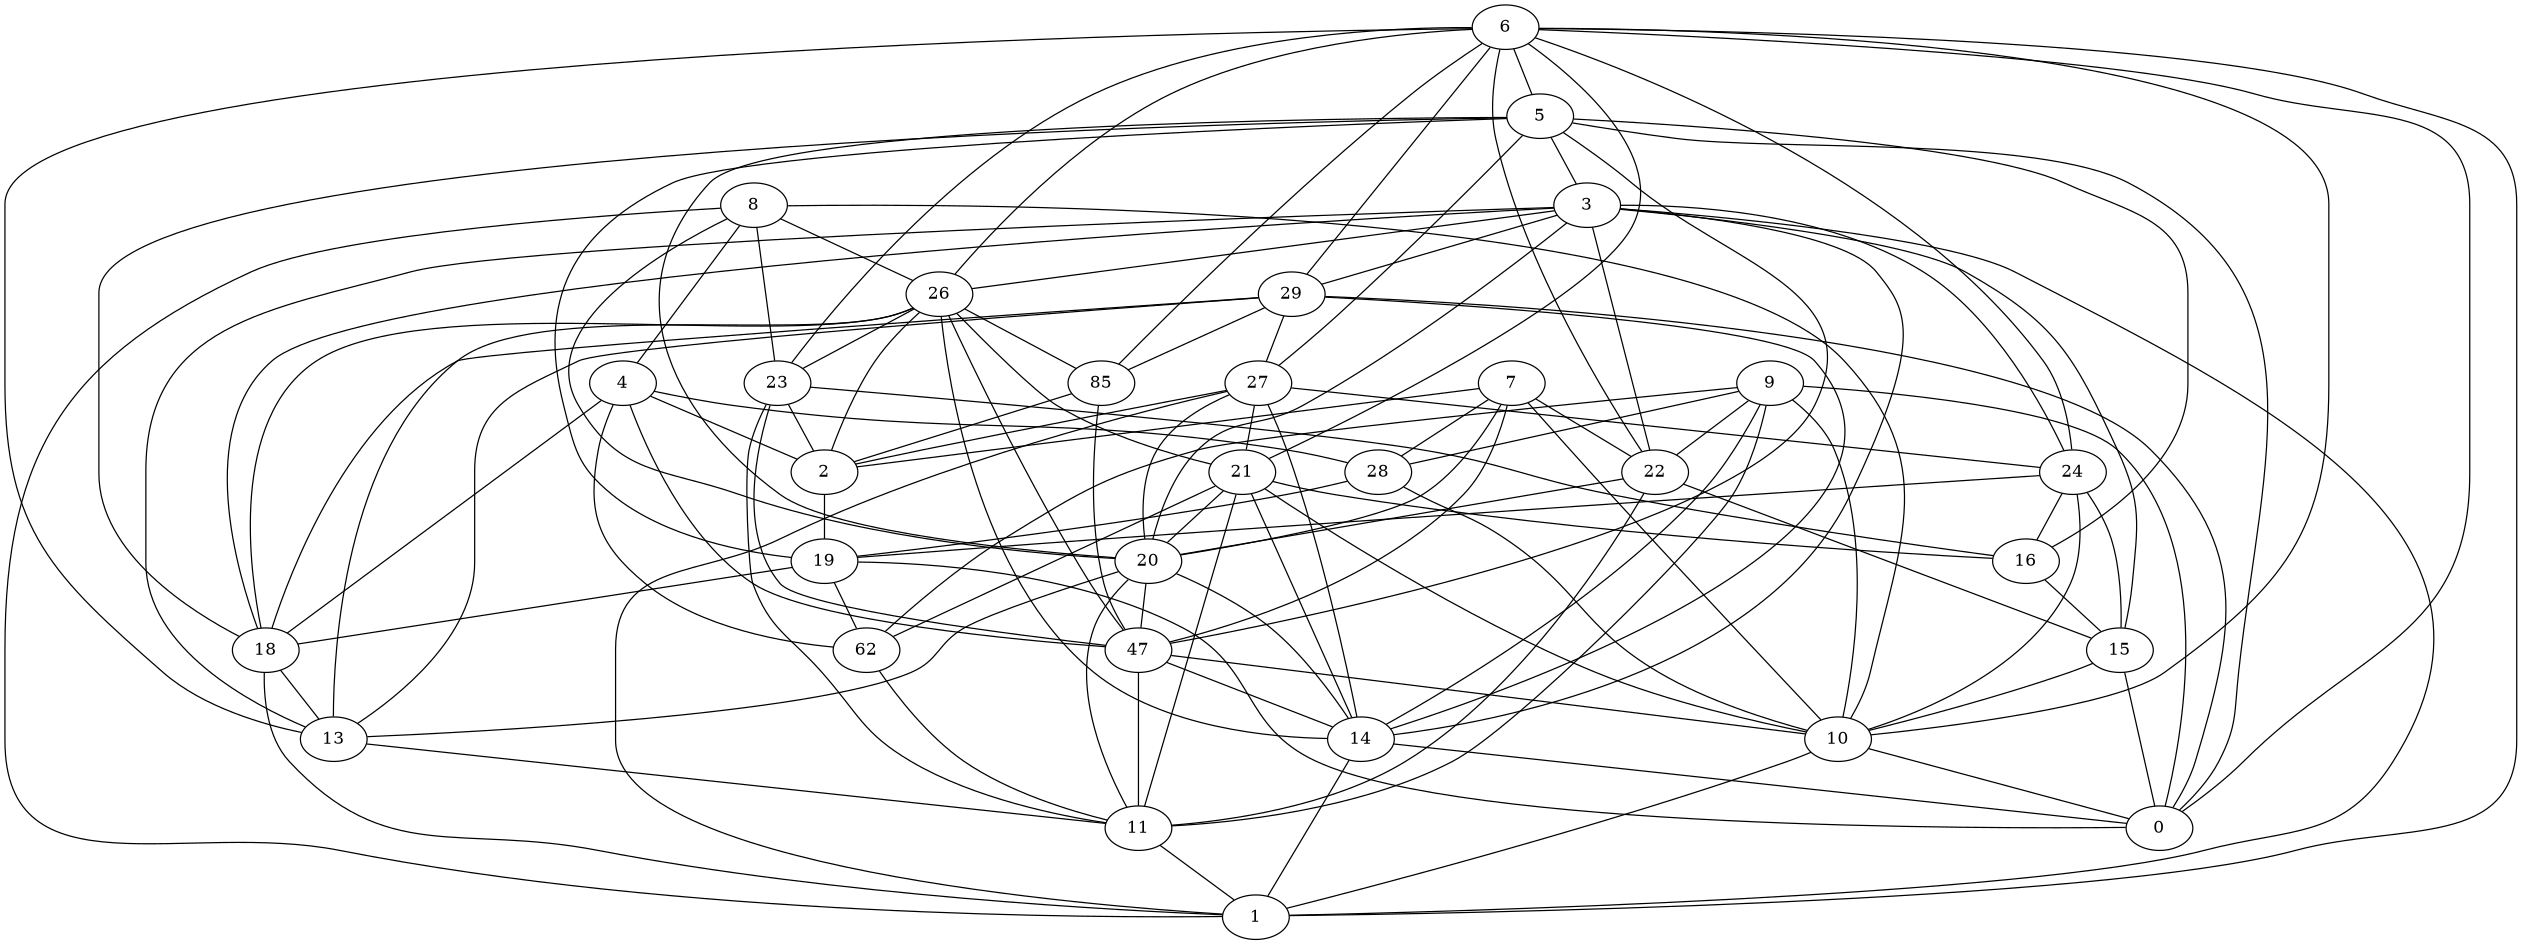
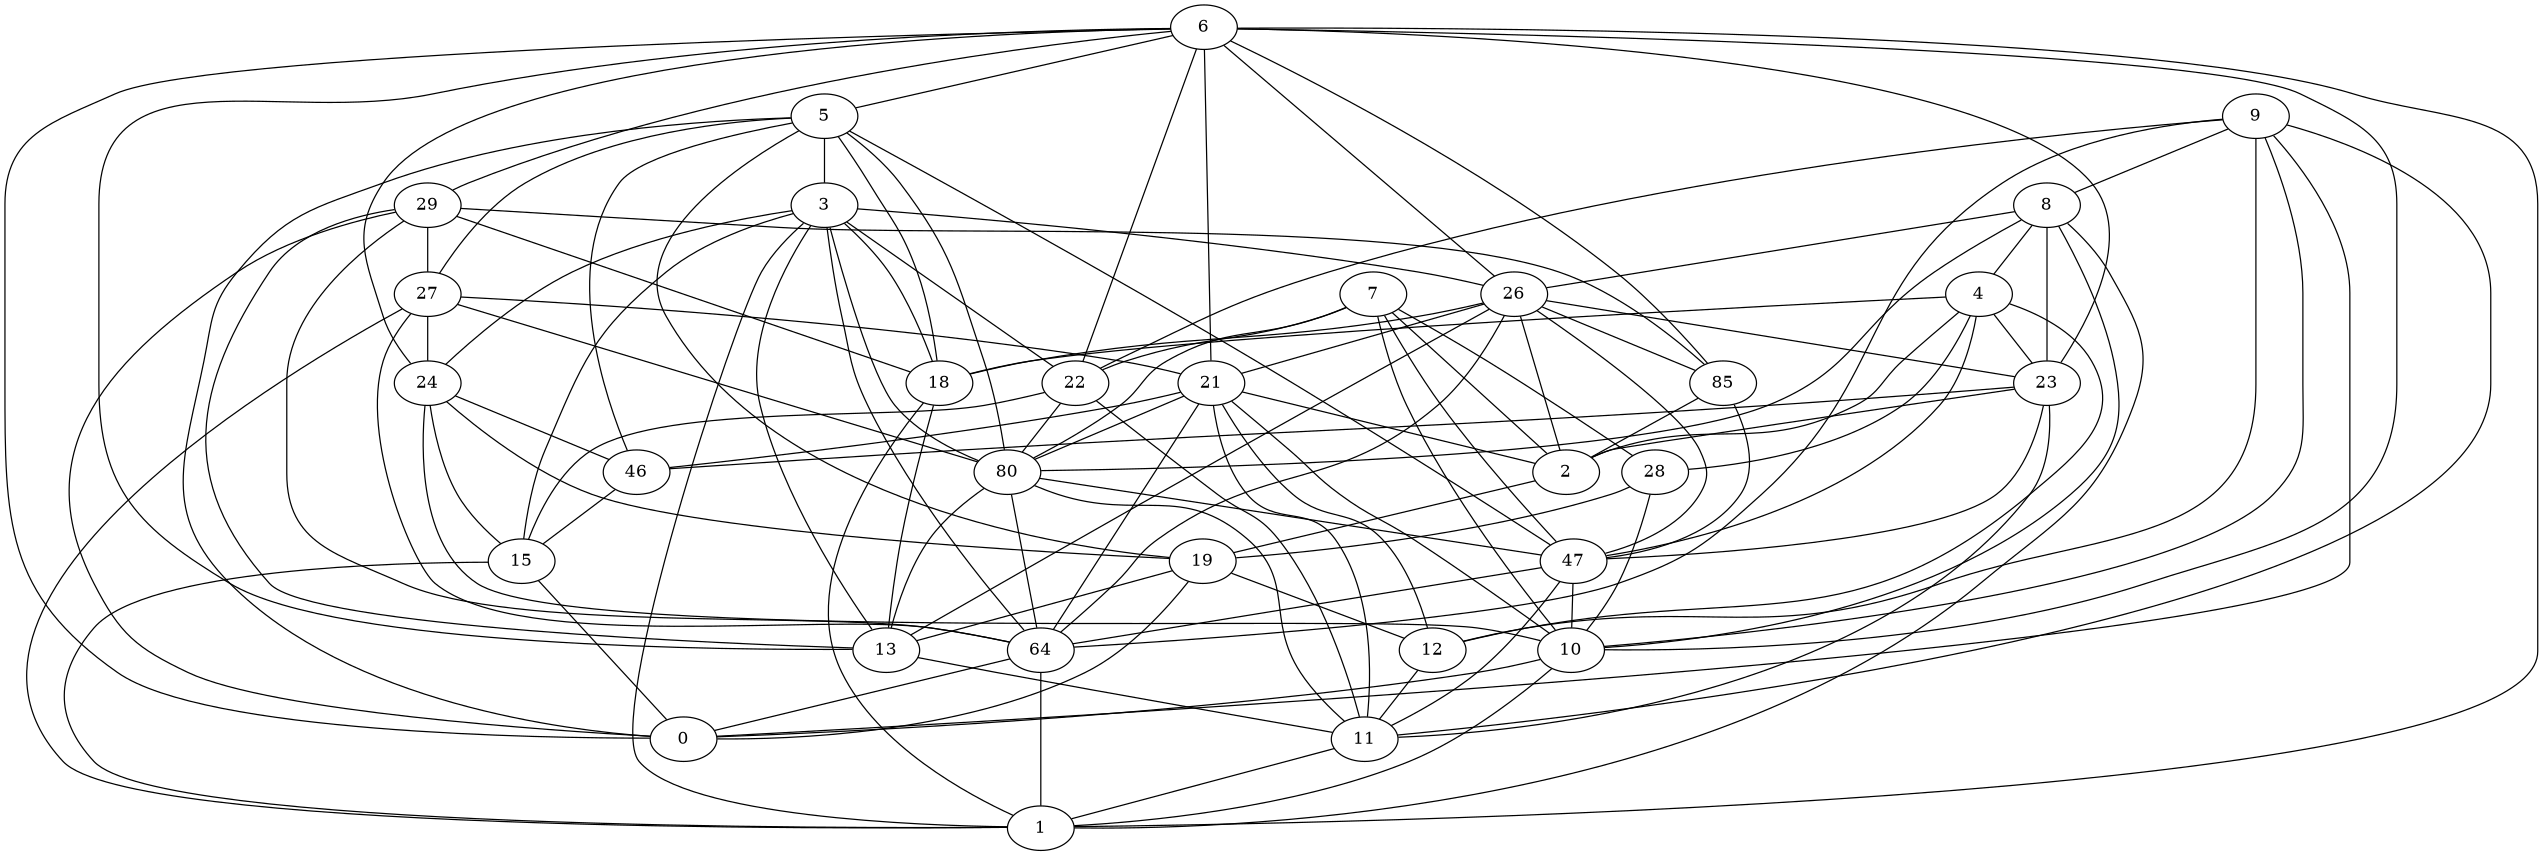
(1440, 250) -> none
none -> (2013, 339)
(1566, 429) -> (2151, 161)
(994, 435) -> (1433, 438)
(1148, 561) -> (1007, 472)
(2026, 561) -> (637, 472)
(545, 606) -> (1044, 606)
(867, 650) -> (1433, 650)
(1982, 700) -> (126, 776)
(1361, 739) -> (1041, 650)
